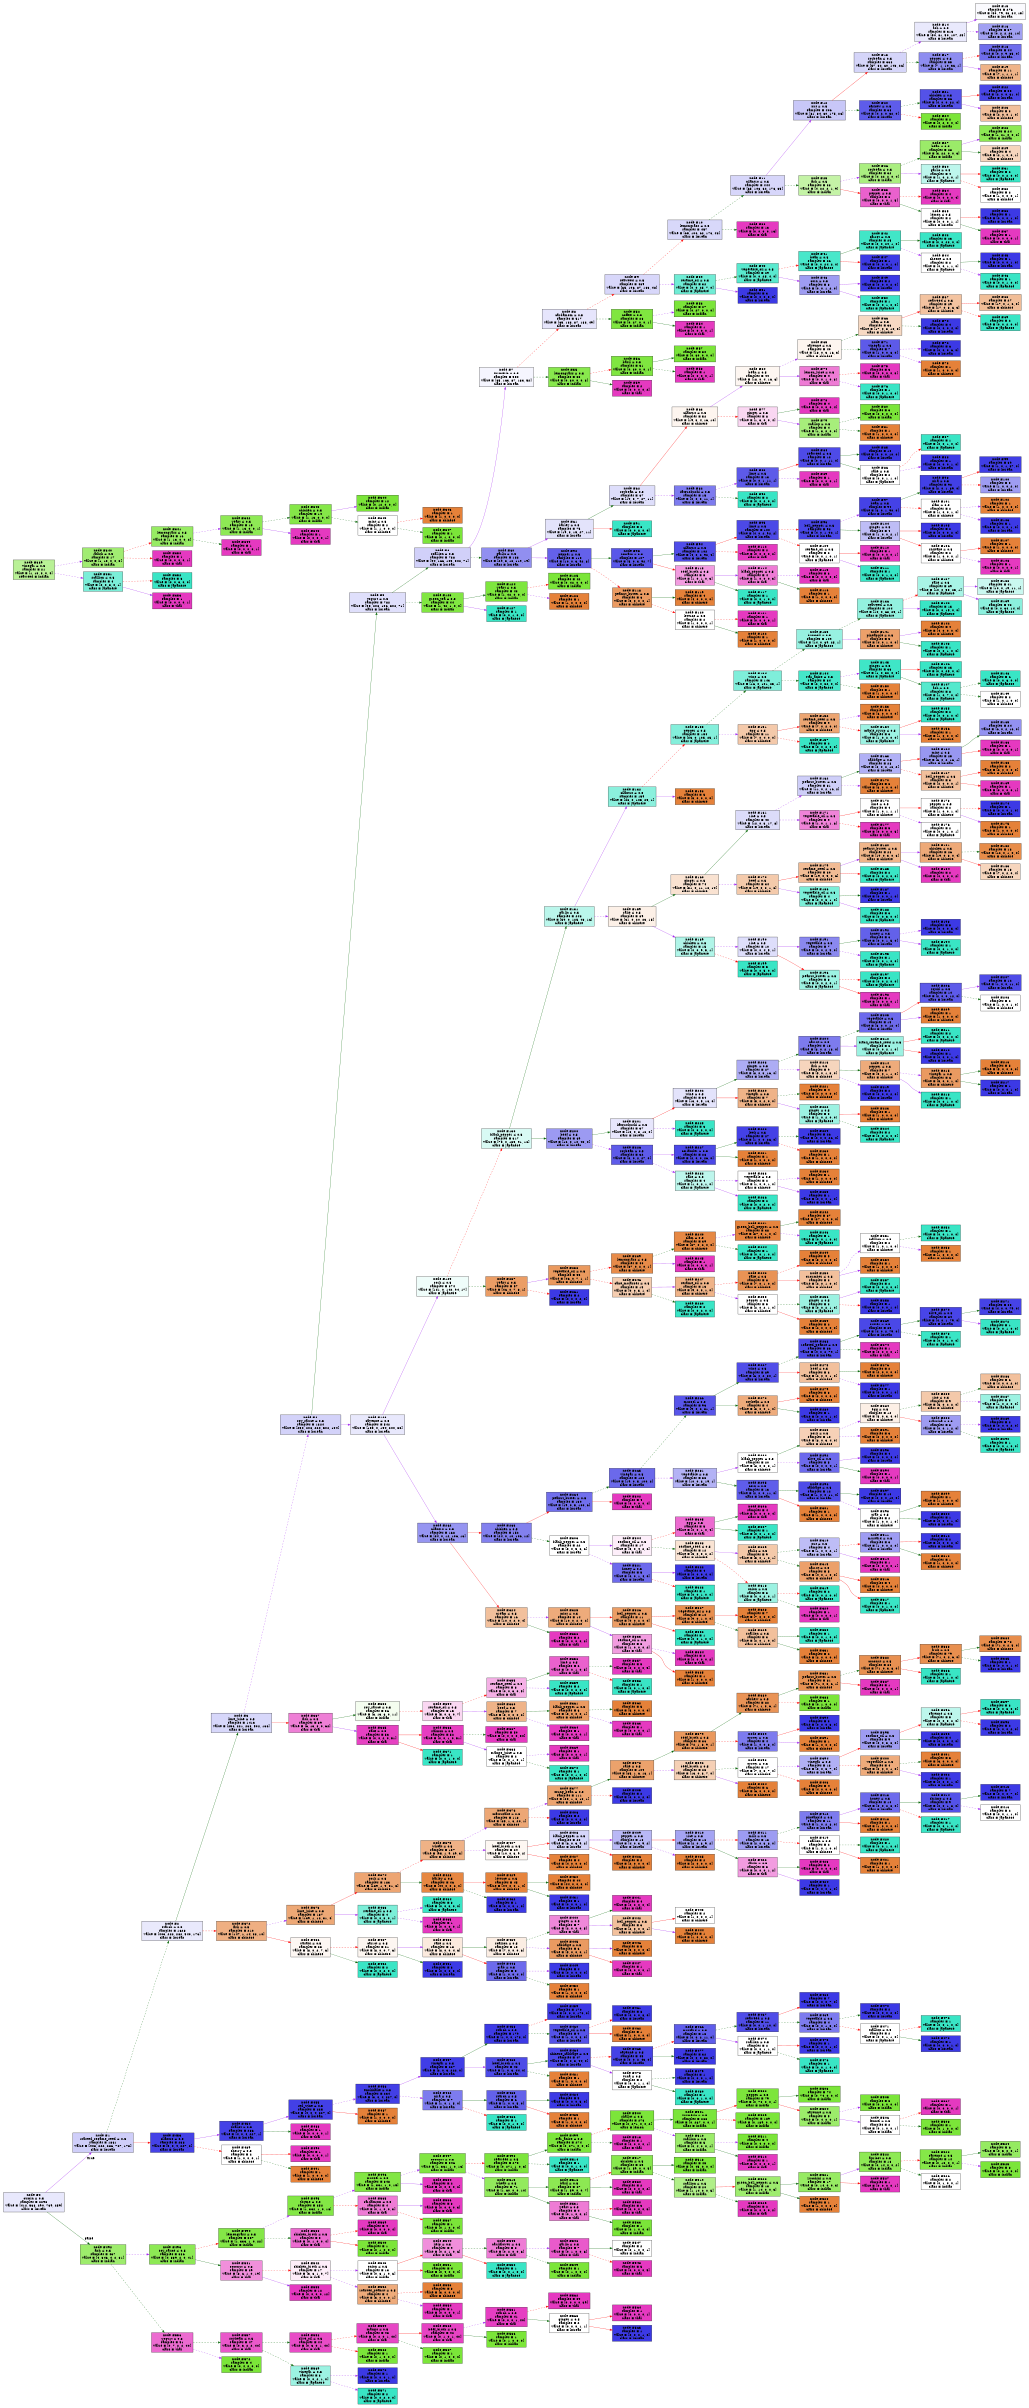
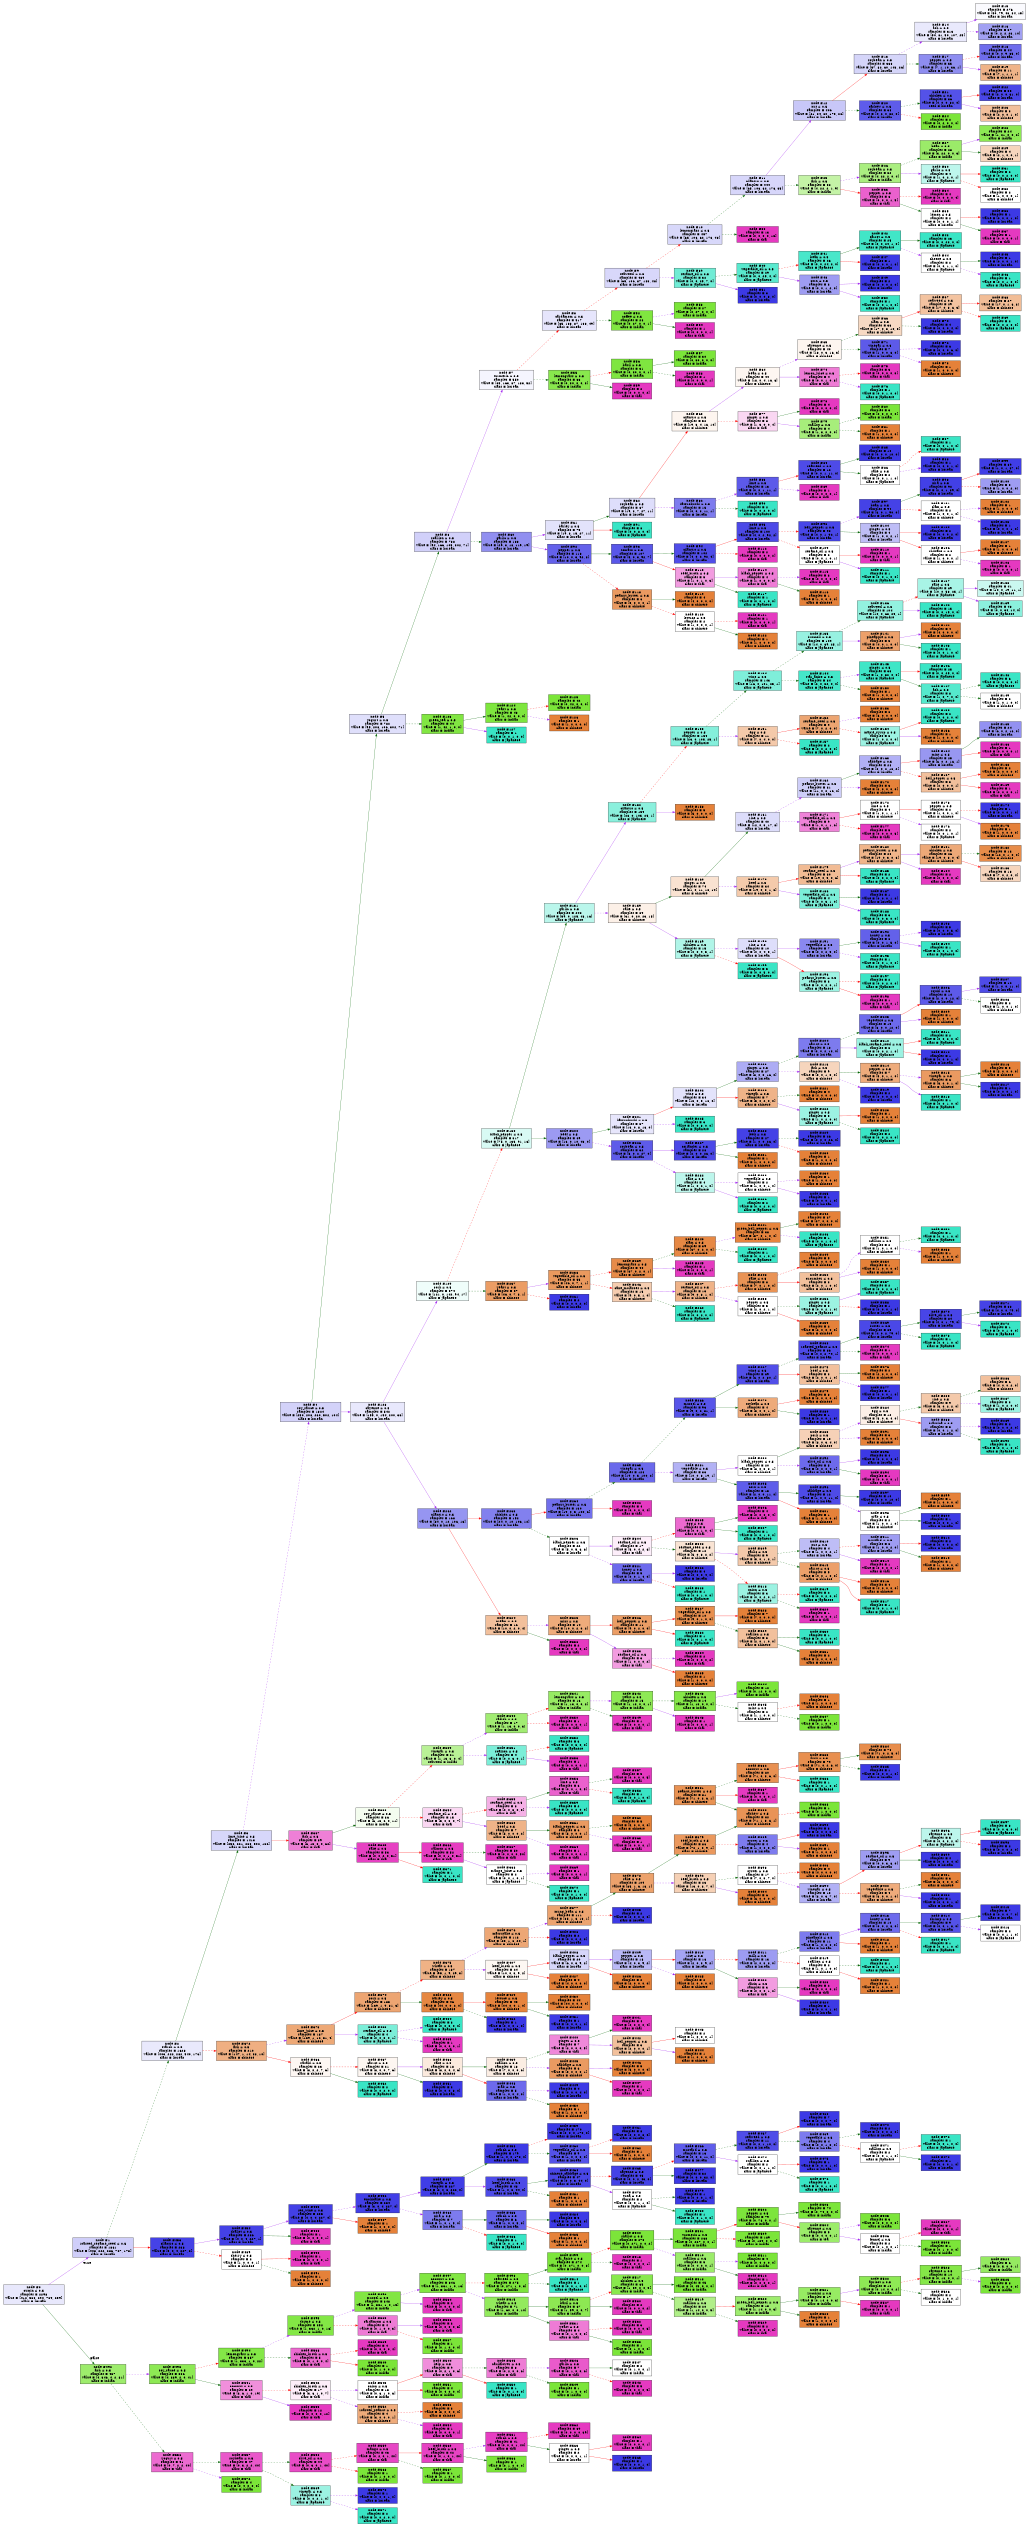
(941, 106) -> (941, 106)
(787, 1692) -> (725, 1806)
none -> (409, 1787)
(819, 2123) -> (819, 2239)
(632, 2127) -> (632, 2247)
